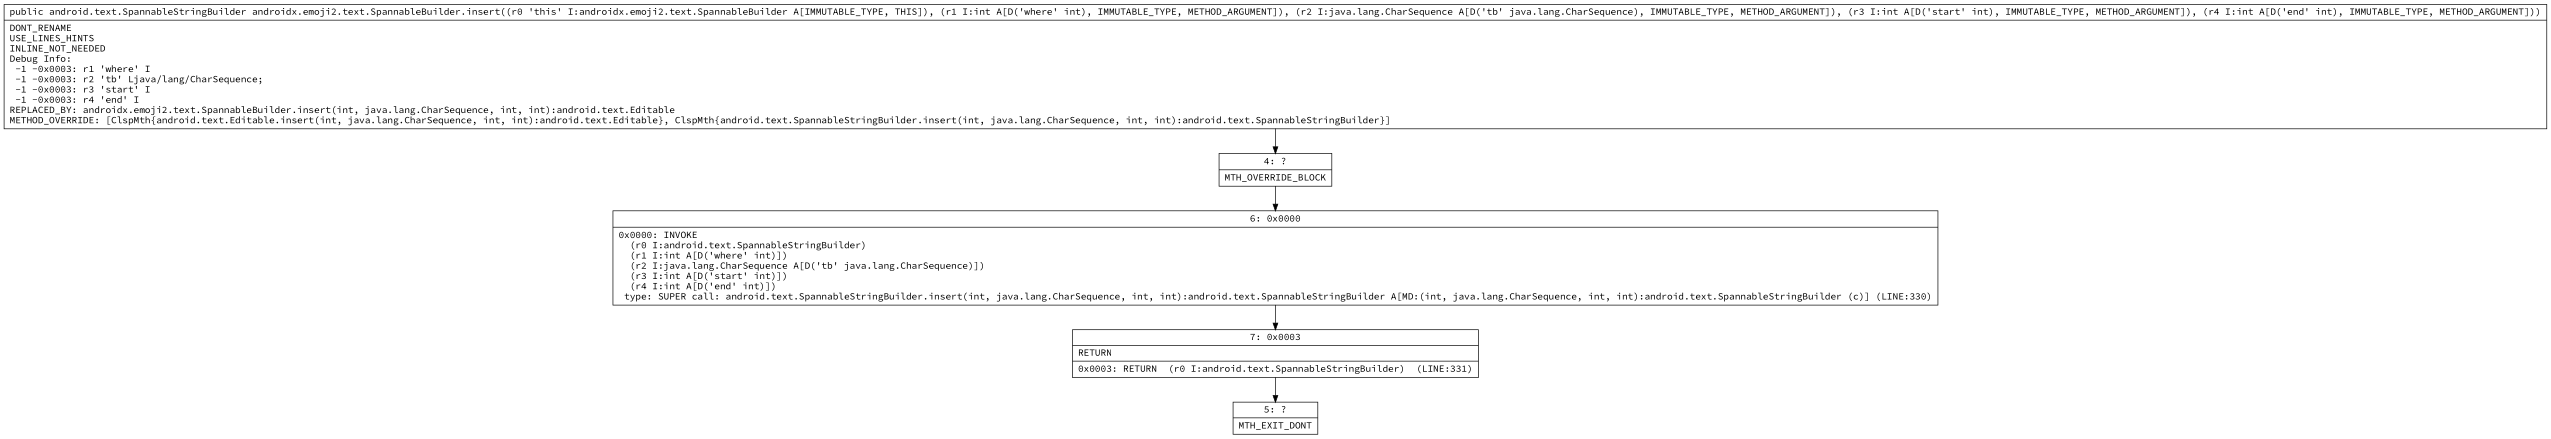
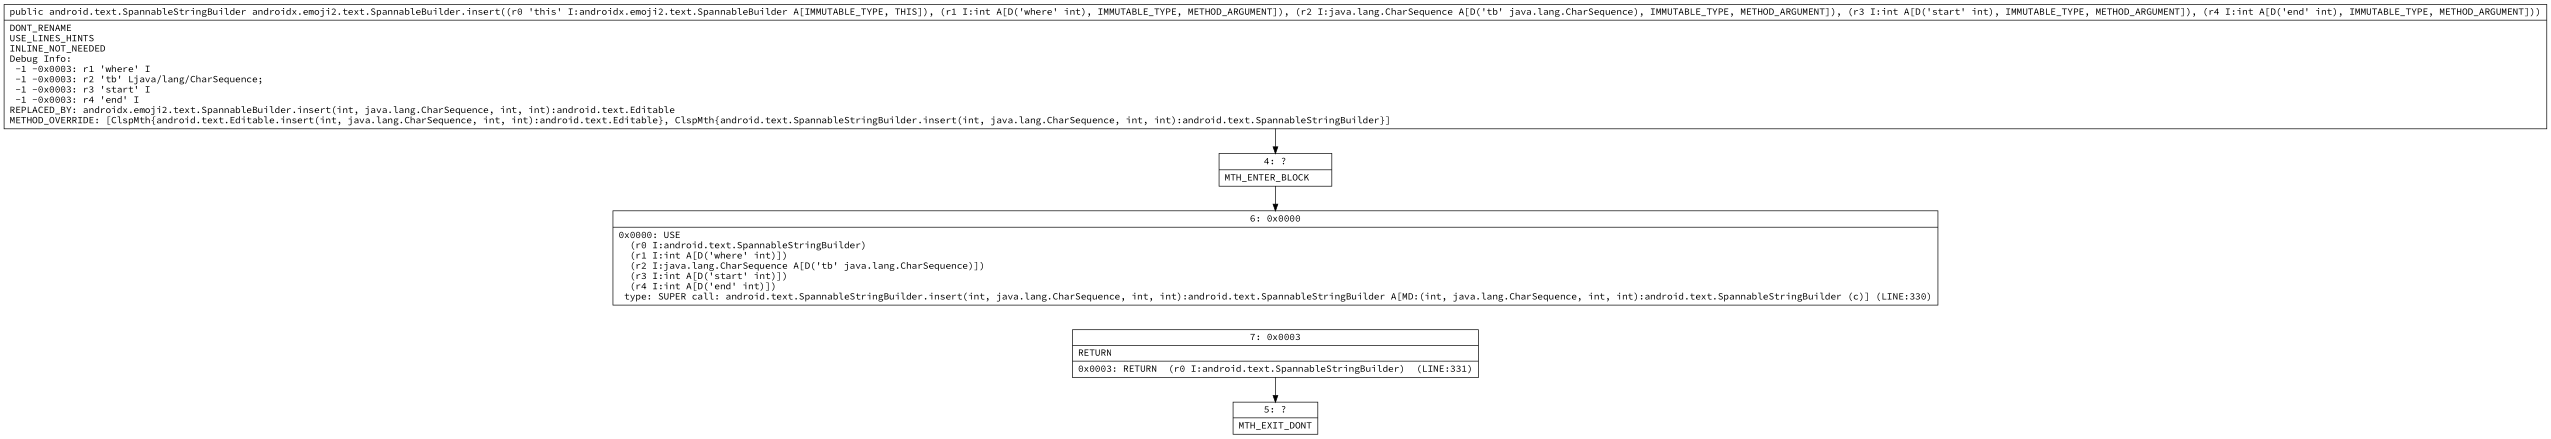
(1275, 178) -> (1267, 178)
(664, 235) -> (655, 235)
(1275, 314) -> none
